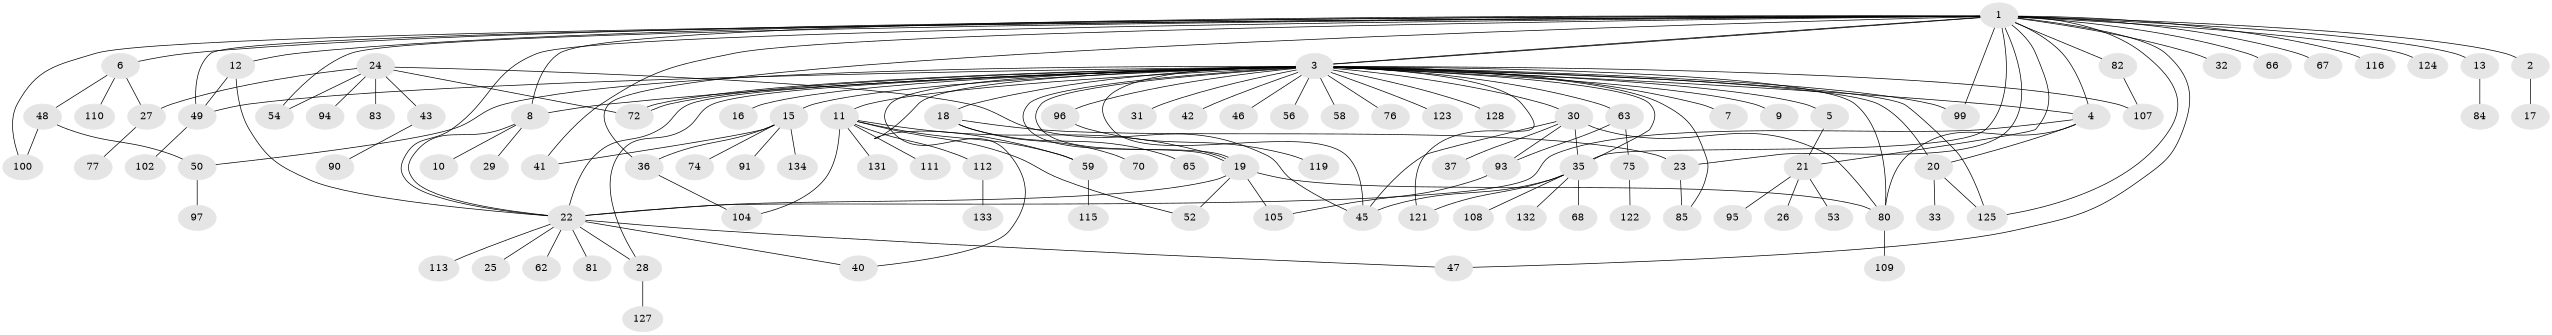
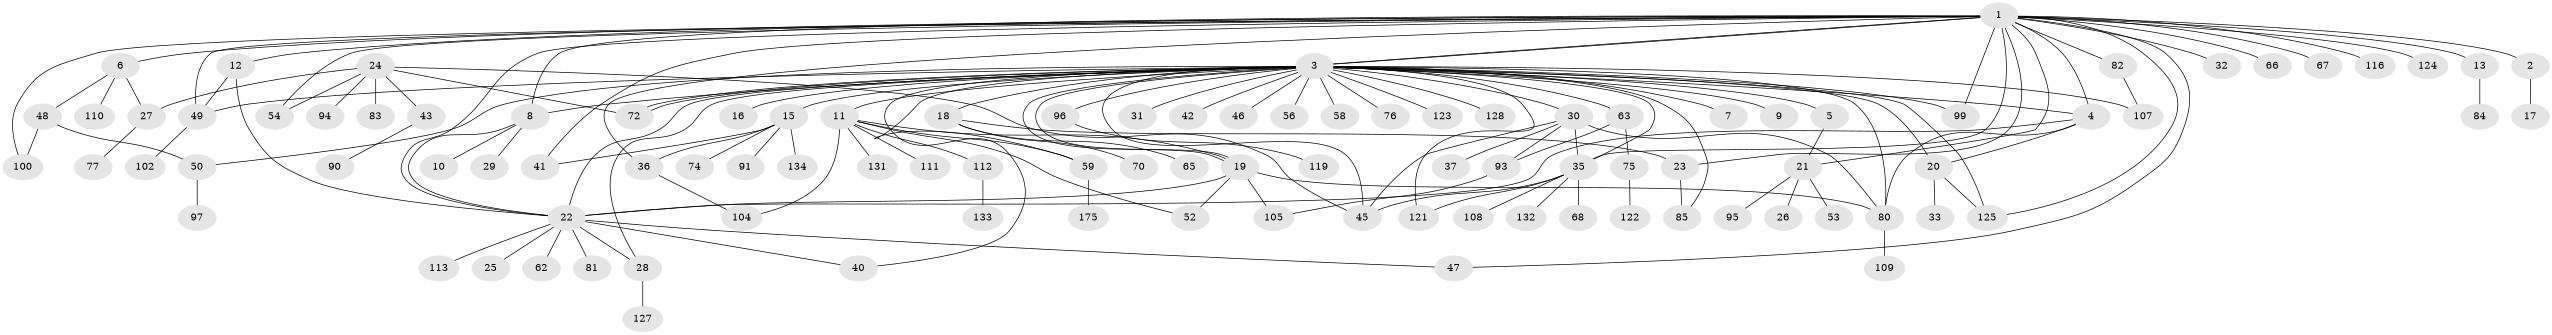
(1088, 218) -> (1088, 218)
